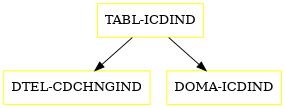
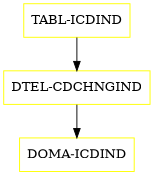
(184, 51) -> (77, 117)
